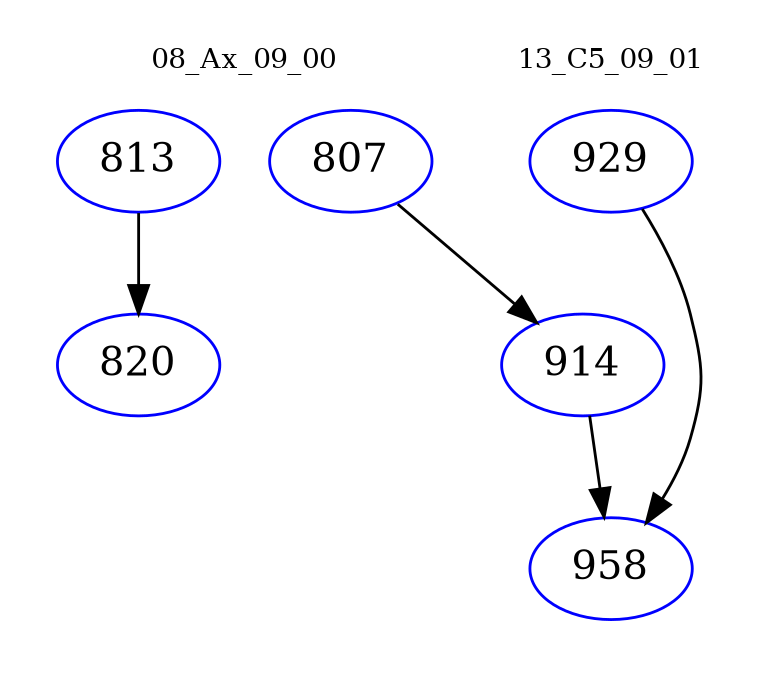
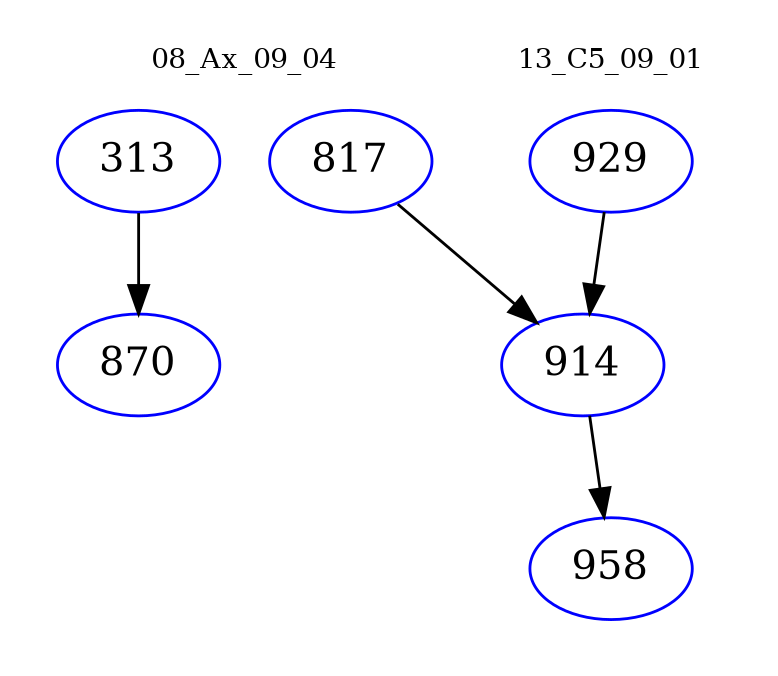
(245, 61) -> (245, 61)
(139, 161) -> (139, 161)
(351, 161) -> (351, 161)
(699, 352) -> (599, 248)
(139, 365) -> (139, 365)
